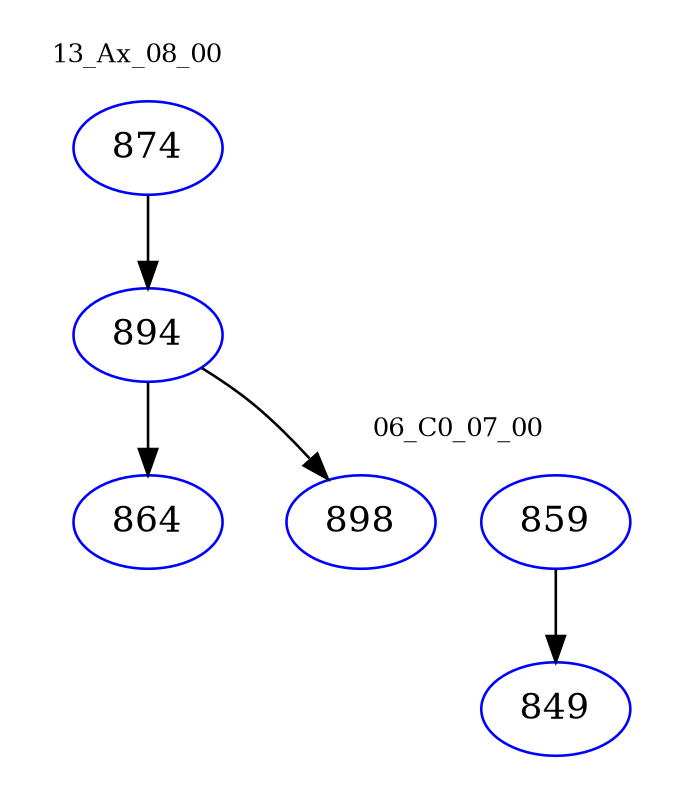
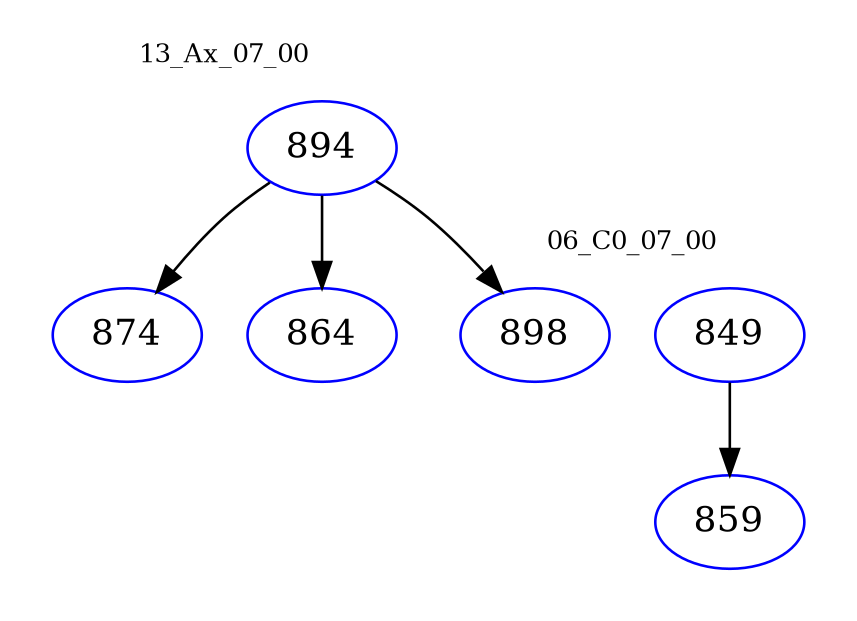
(138, 56) -> (225, 56)
(148, 229) -> (218, 223)
(556, 603) -> (730, 416)
